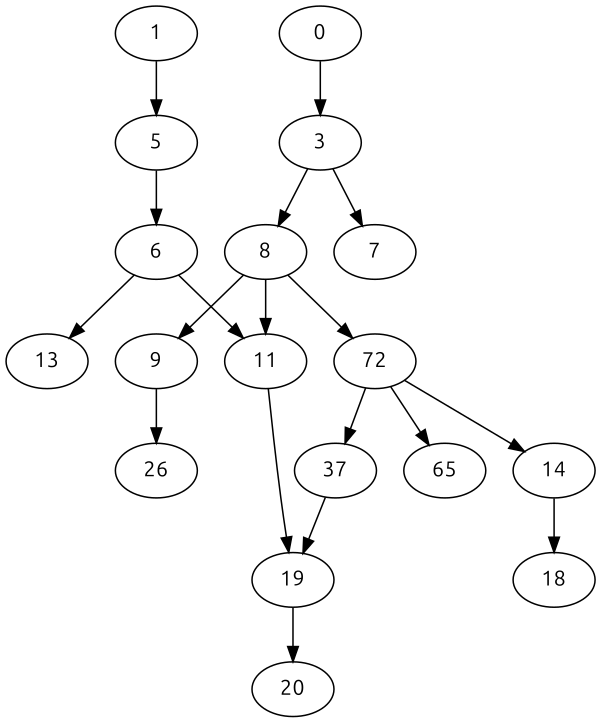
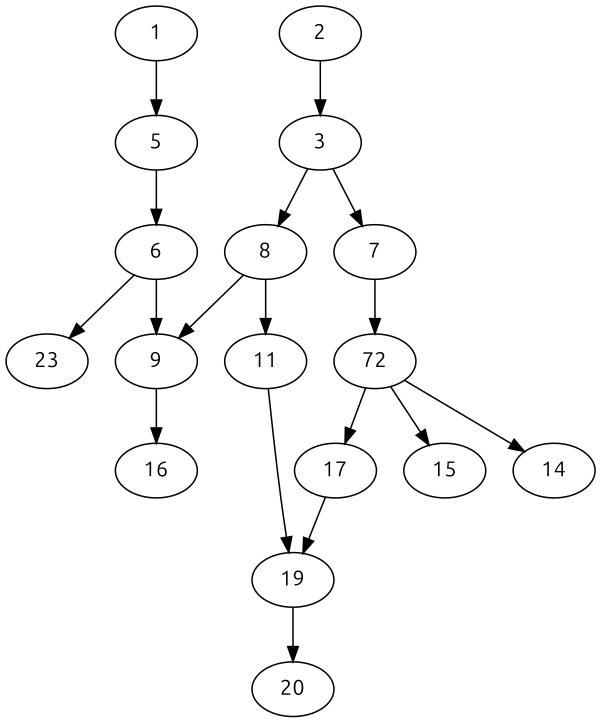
(320, 33) -> (320, 33)
(204, 300) -> (156, 299)
(315, 301) -> (375, 299)
(47, 361) -> (47, 361)
(156, 471) -> (156, 471)
(335, 471) -> (335, 471)
(445, 471) -> (445, 471)
(554, 580) -> none
